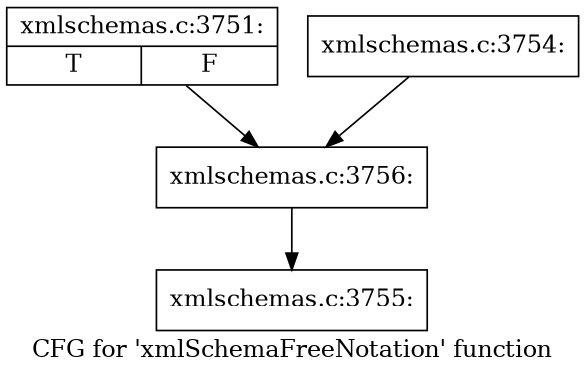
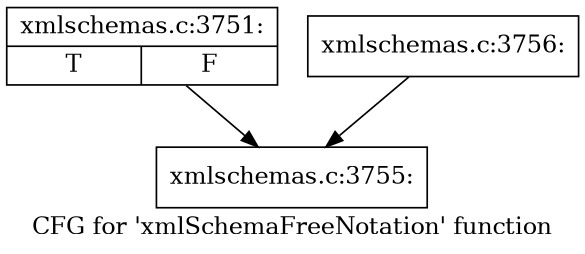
(443, 46) -> none
(216, 111) -> (216, 111)
